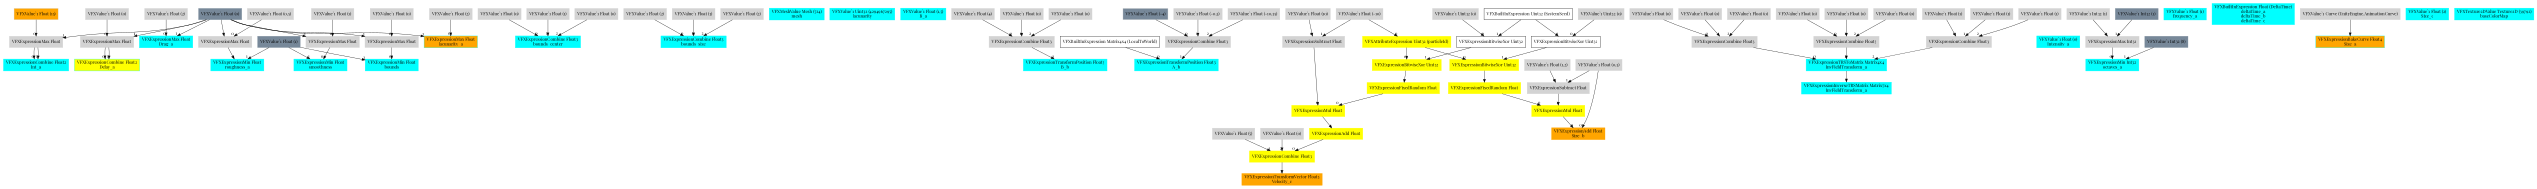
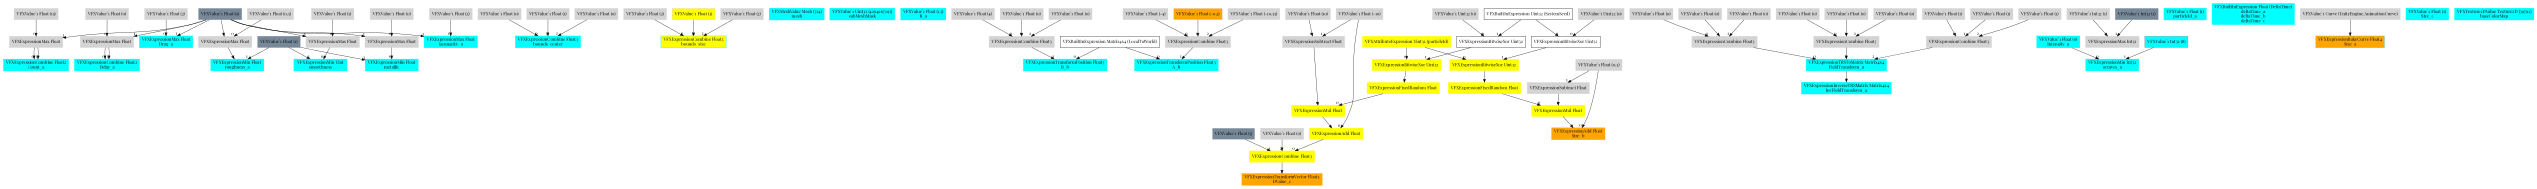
(36, 14) -> (36, 14)
(694, 14) -> (694, 14)
(862, 14) -> (862, 14)
(1145, 14) -> (1145, 14)
(1198, 14) -> (1198, 14)
(2185, 14) -> (2185, 14)
(1382, 27) -> (1354, 74)
(451, 42) -> (451, 42)
(694, 42) -> (694, 42)
(2166, 42) -> (2166, 42)
(2112, 52) -> (2084, 53)
none -> (1089, 53)
(36, 65) -> (36, 65)
(107, 65) -> (107, 65)
(320, 65) -> (320, 65)
(392, 65) -> (392, 65)
(1547, 65) -> none
(1846, 65) -> (1846, 65)
(1846, 88) -> (1846, 88)
(1234, 134) -> (1234, 134)
(1282, 179) -> (1282, 179)
